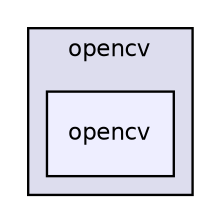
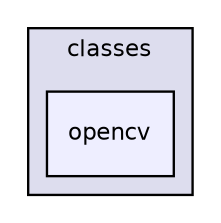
(110, 50) -> (110, 50)
